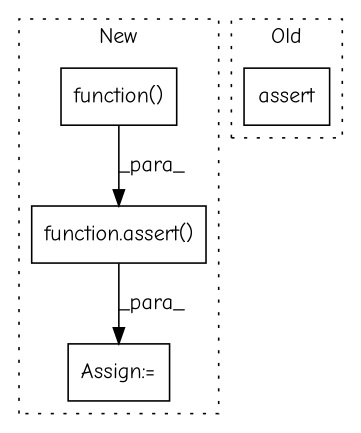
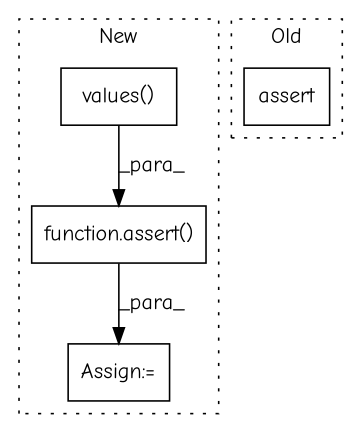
(119, 97) -> (119, 97)
